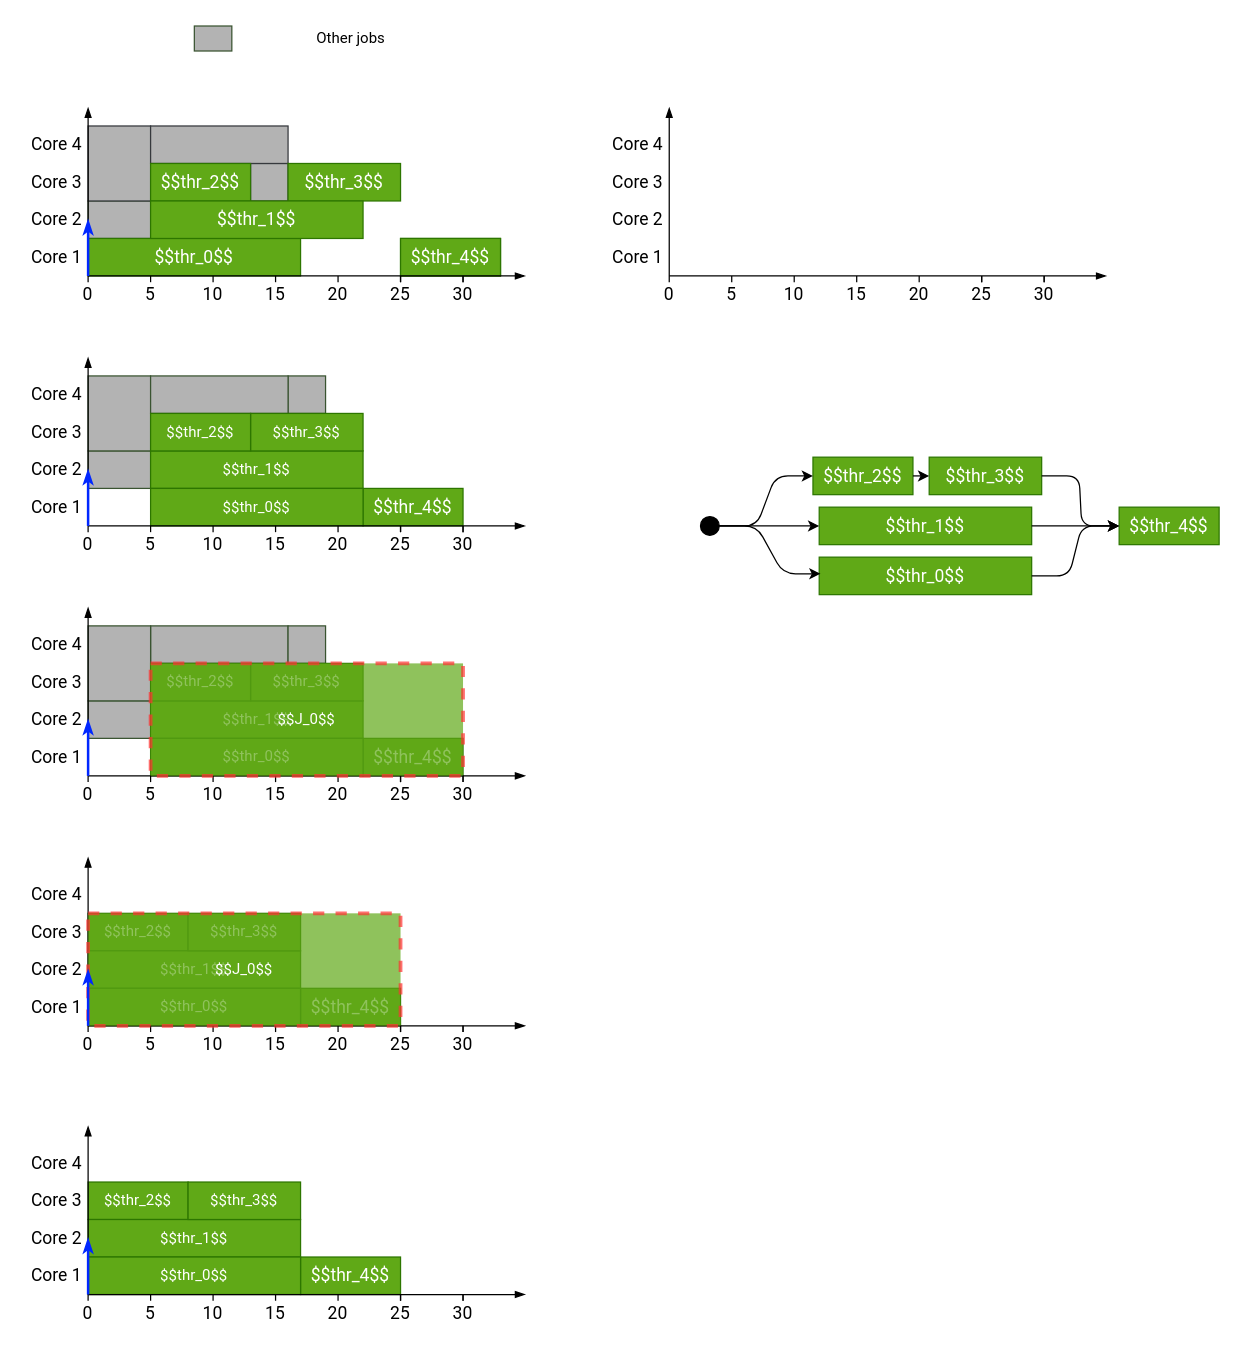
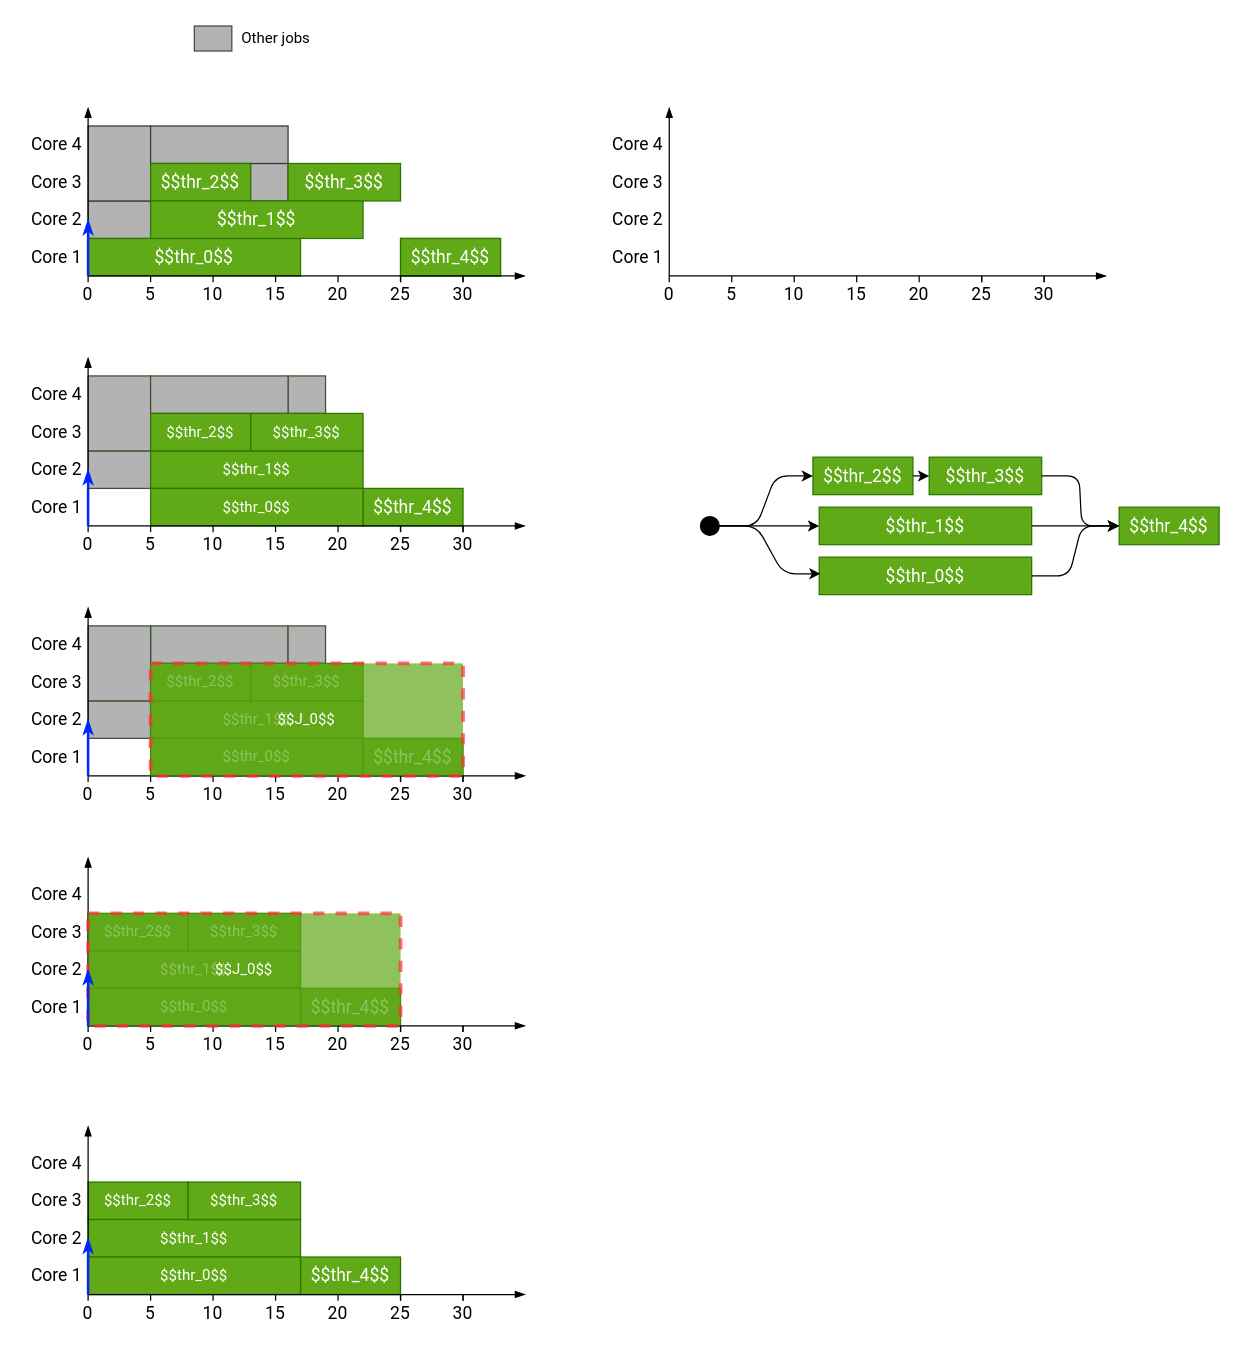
(351, 38) -> (276, 38)
